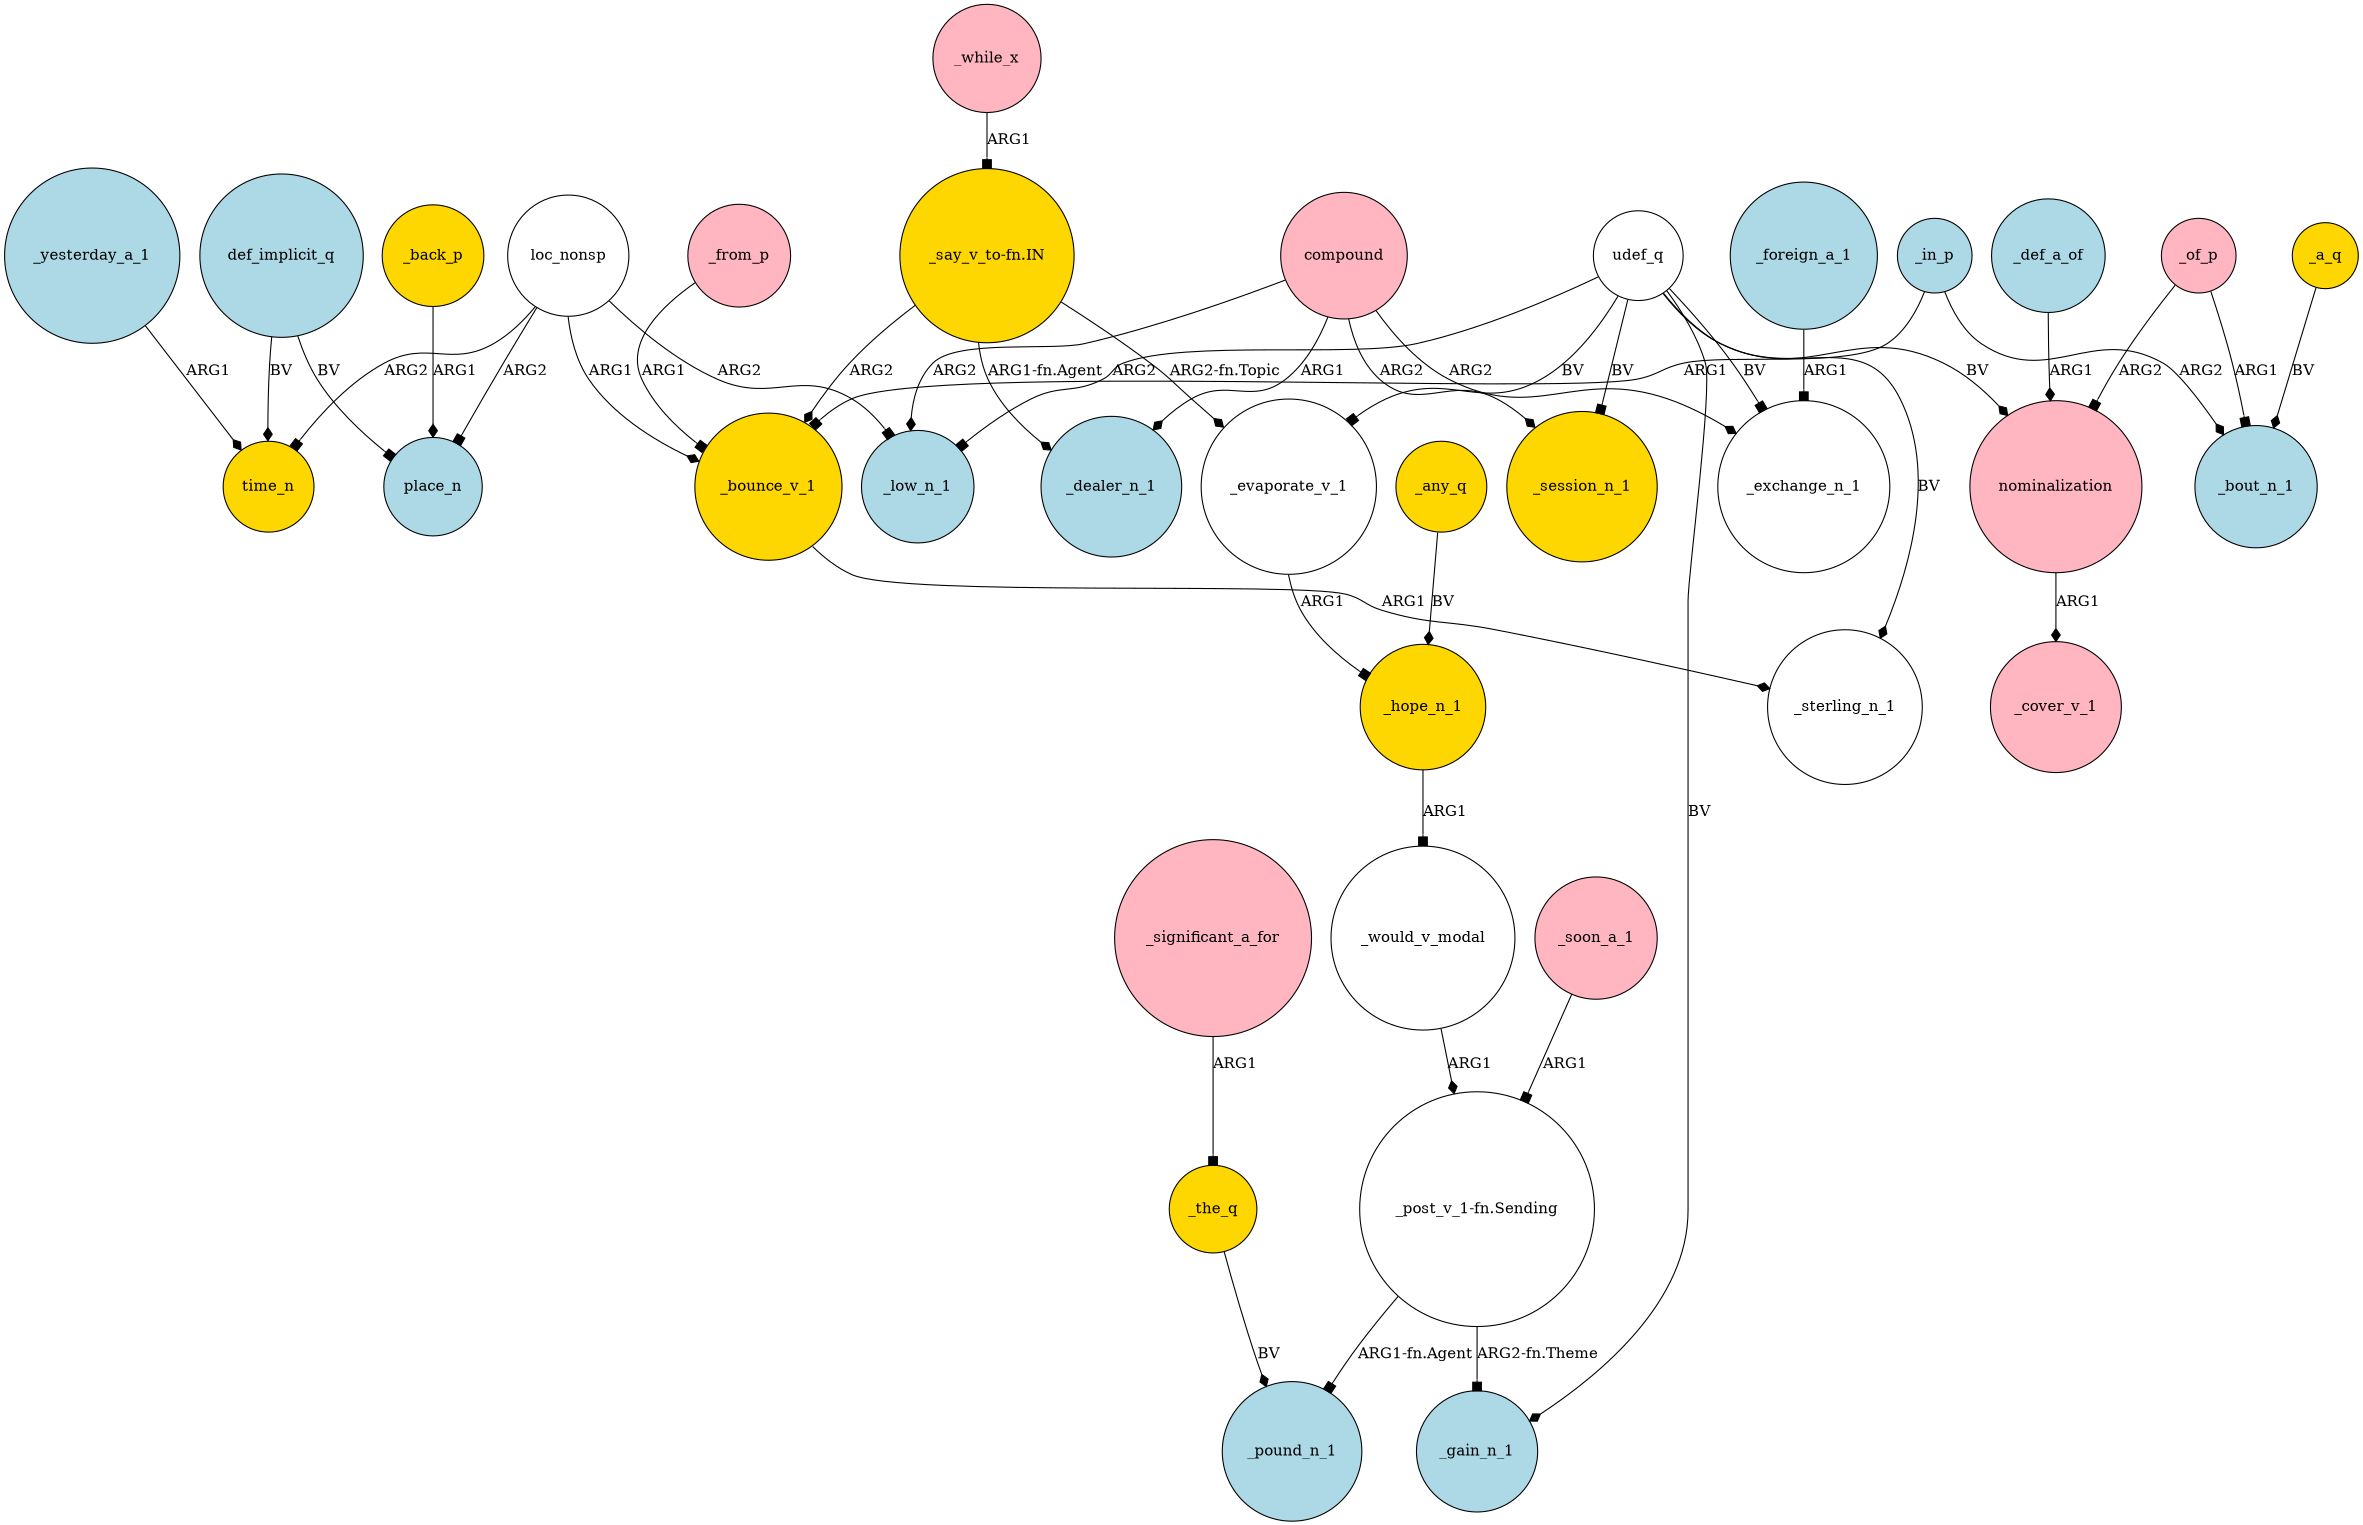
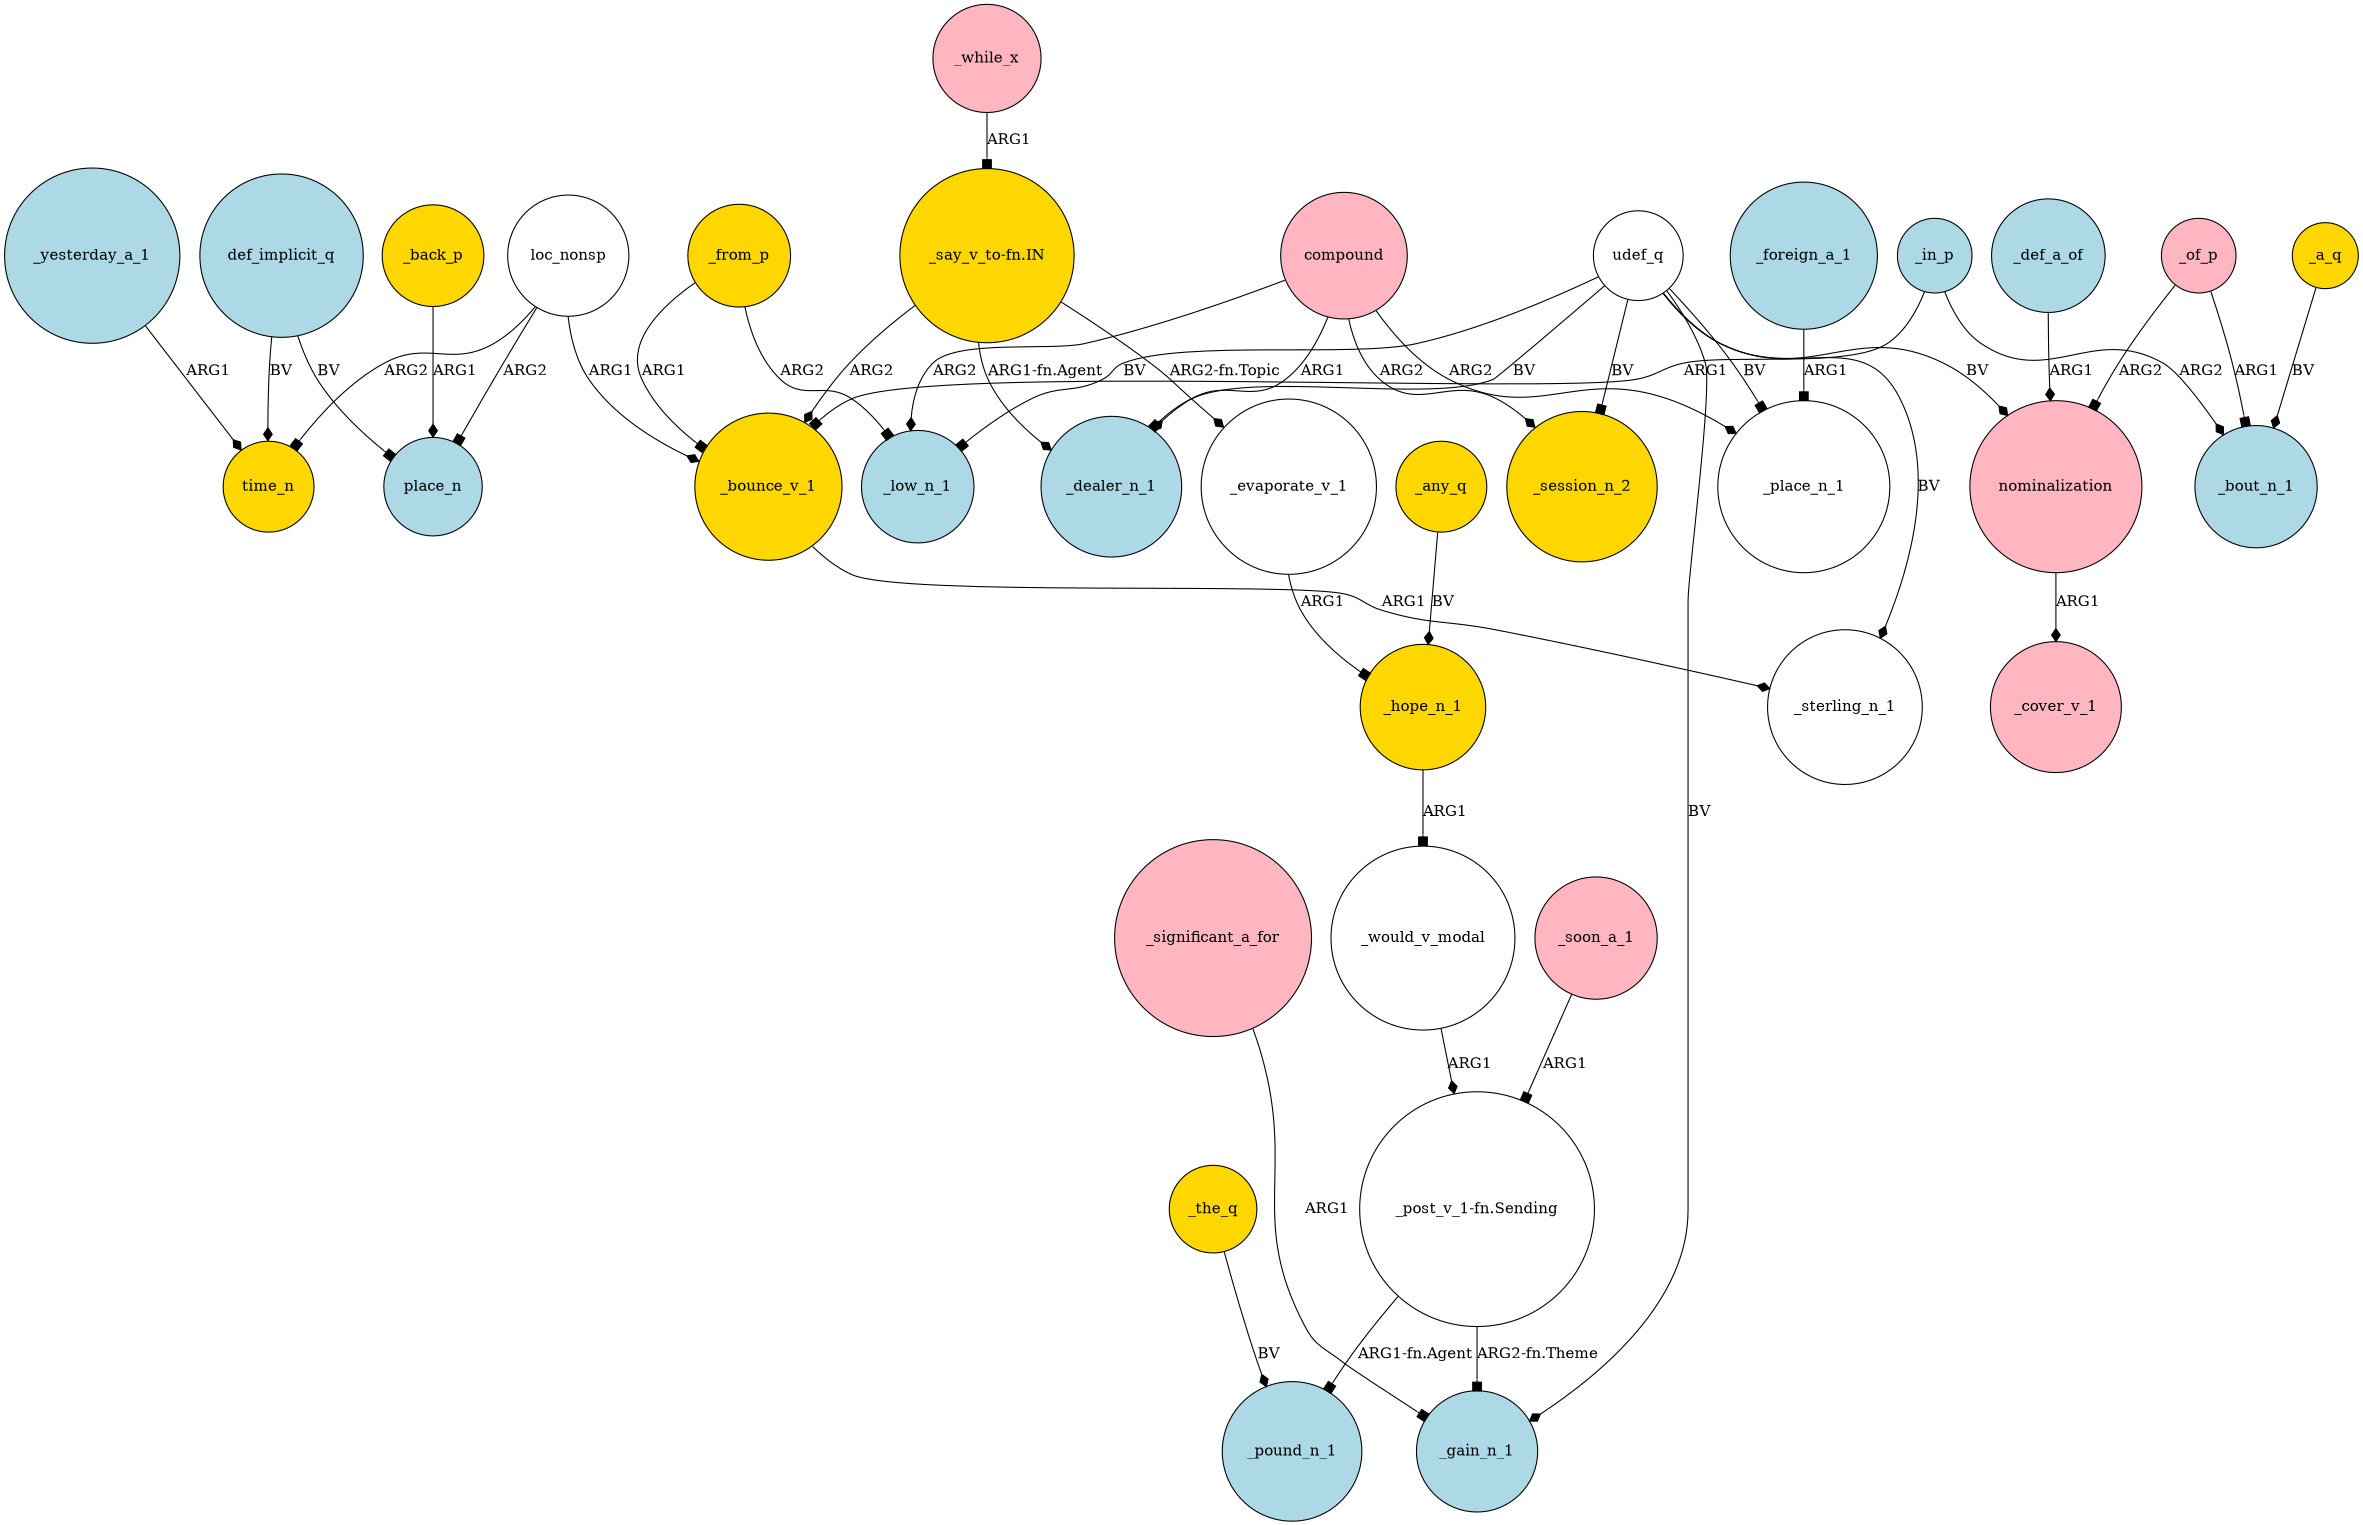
(739, 256) -> (739, 256)
(1135, 371) -> (1135, 371)
(740, 386) -> (797, 389)
(1512, 390) -> (1502, 373)
(1582, 487) -> (1582, 487)
(1804, 487) -> (1804, 487)
(1213, 1096) -> (1278, 1250)
